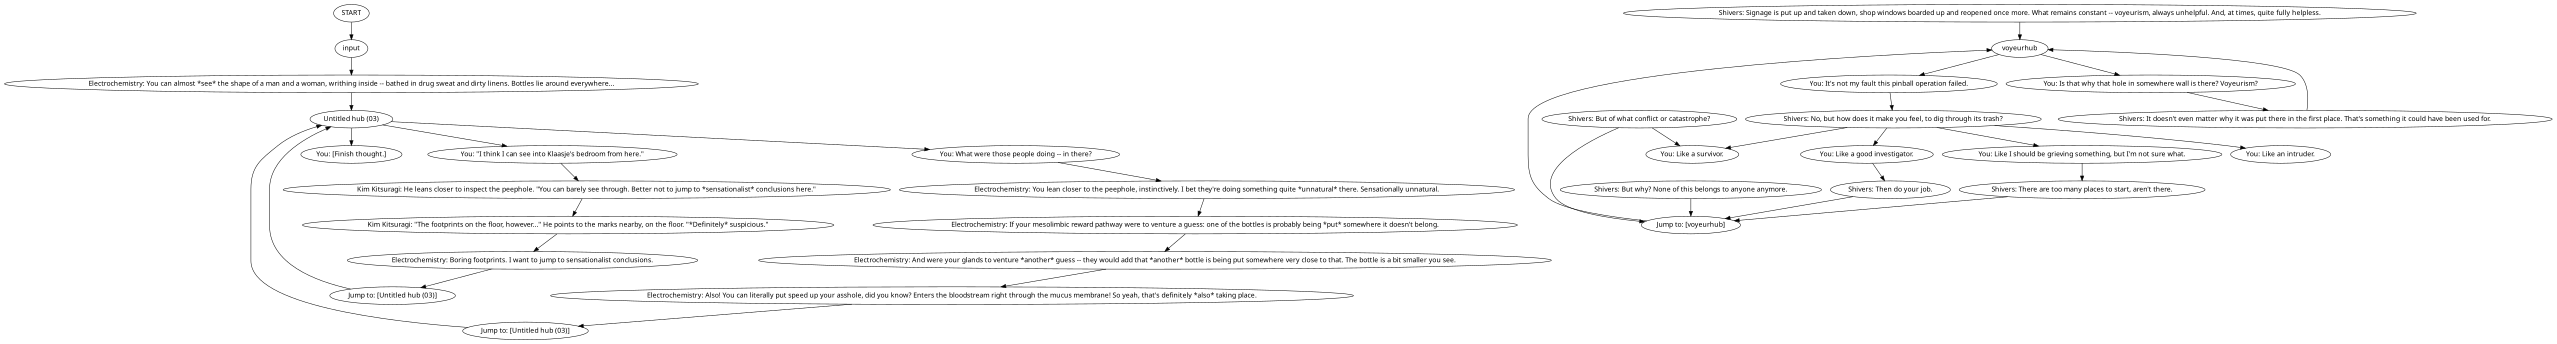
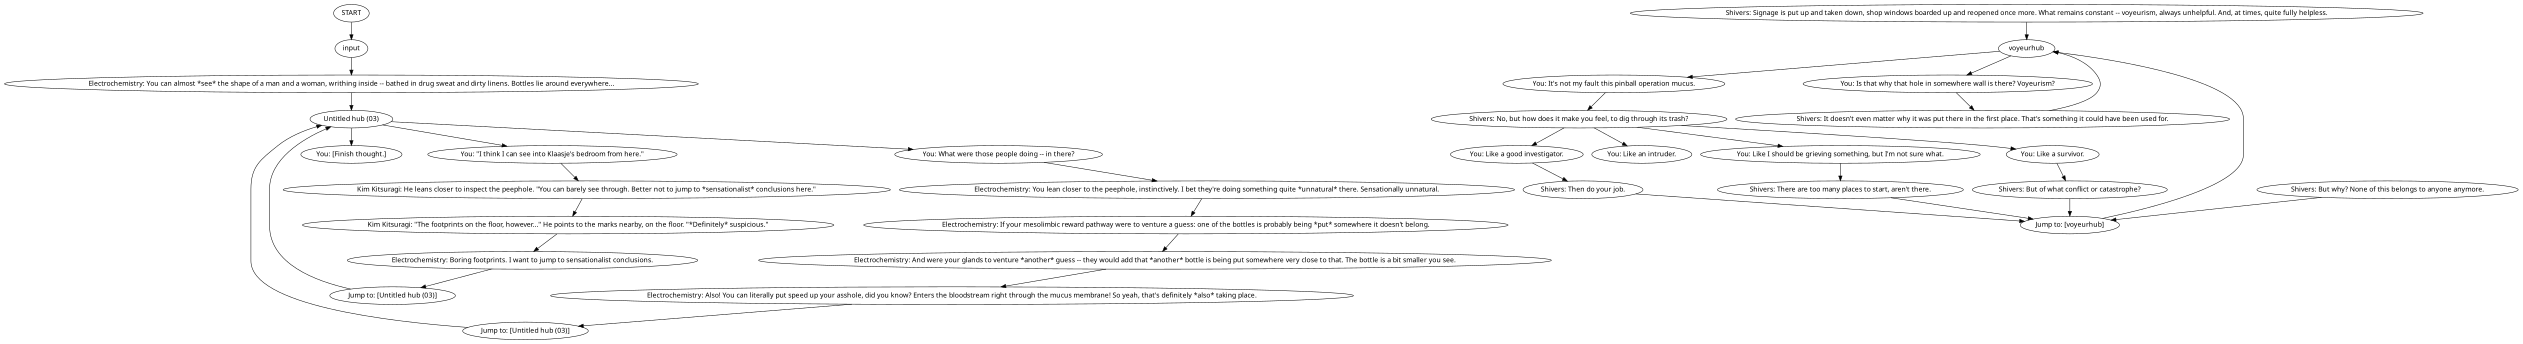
(1889, 84) -> (1614, 84)
(1664, 135) -> (2060, 170)
